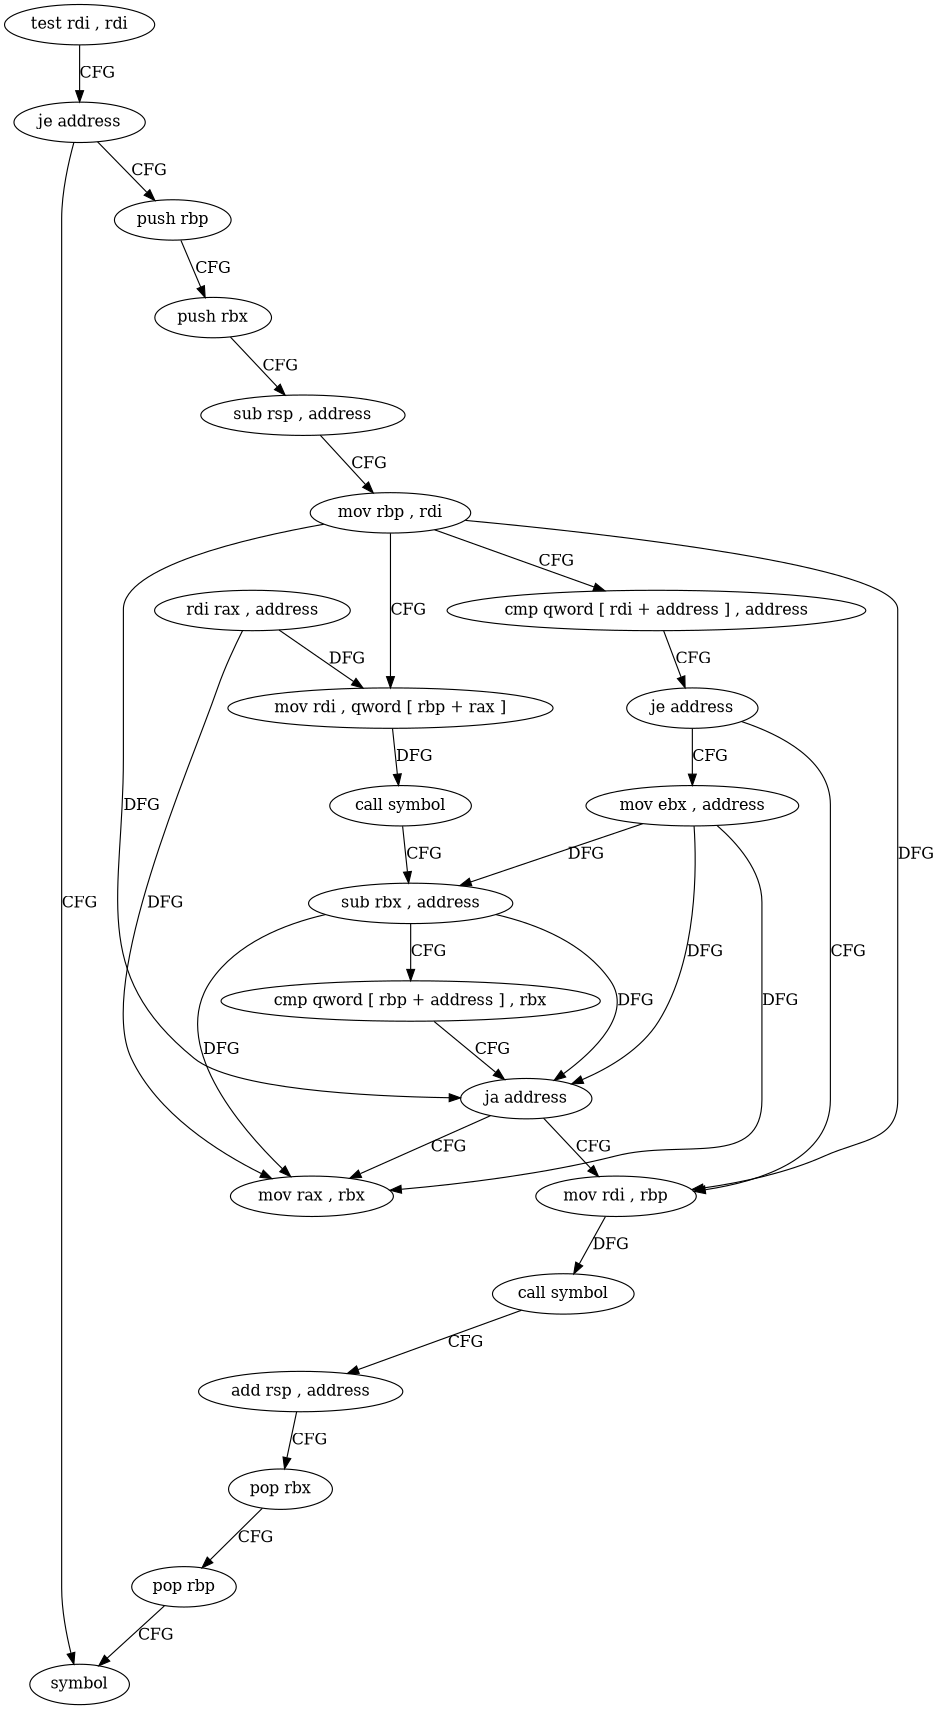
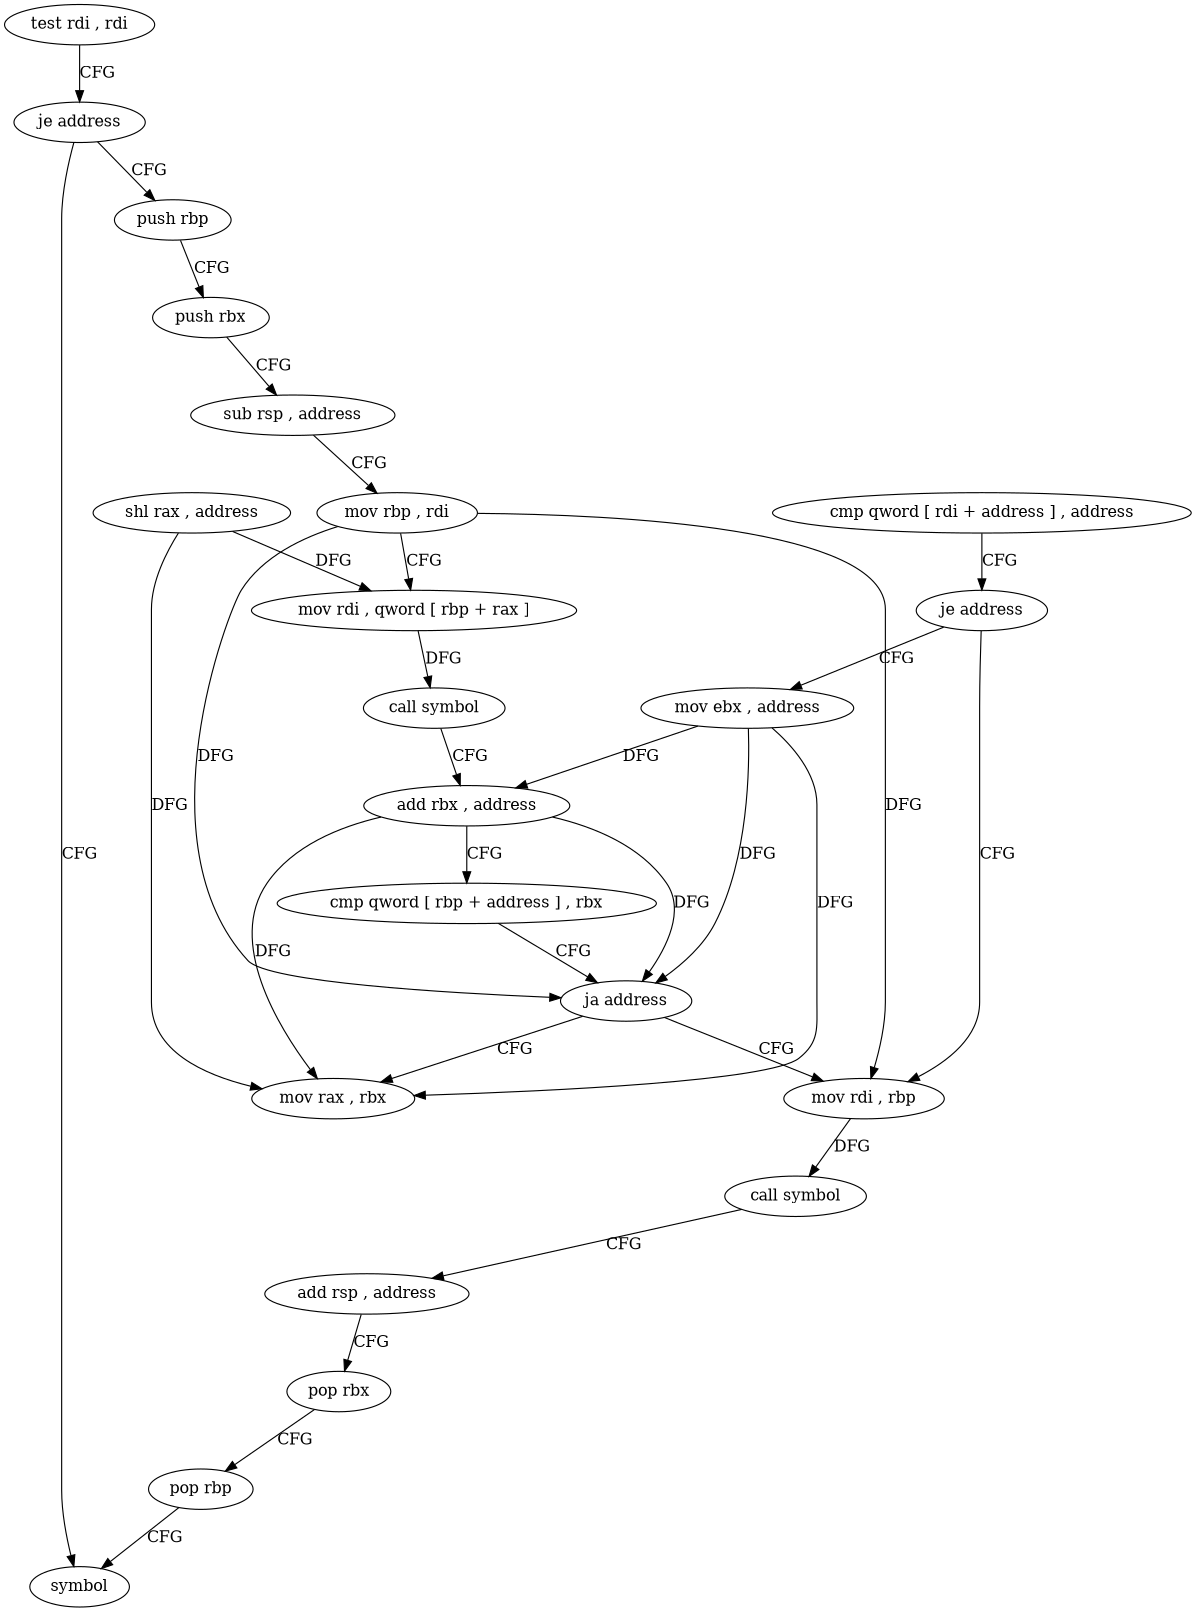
(514, 558) -> none
(252, 610) -> (192, 513)
(411, 903) -> (467, 806)
